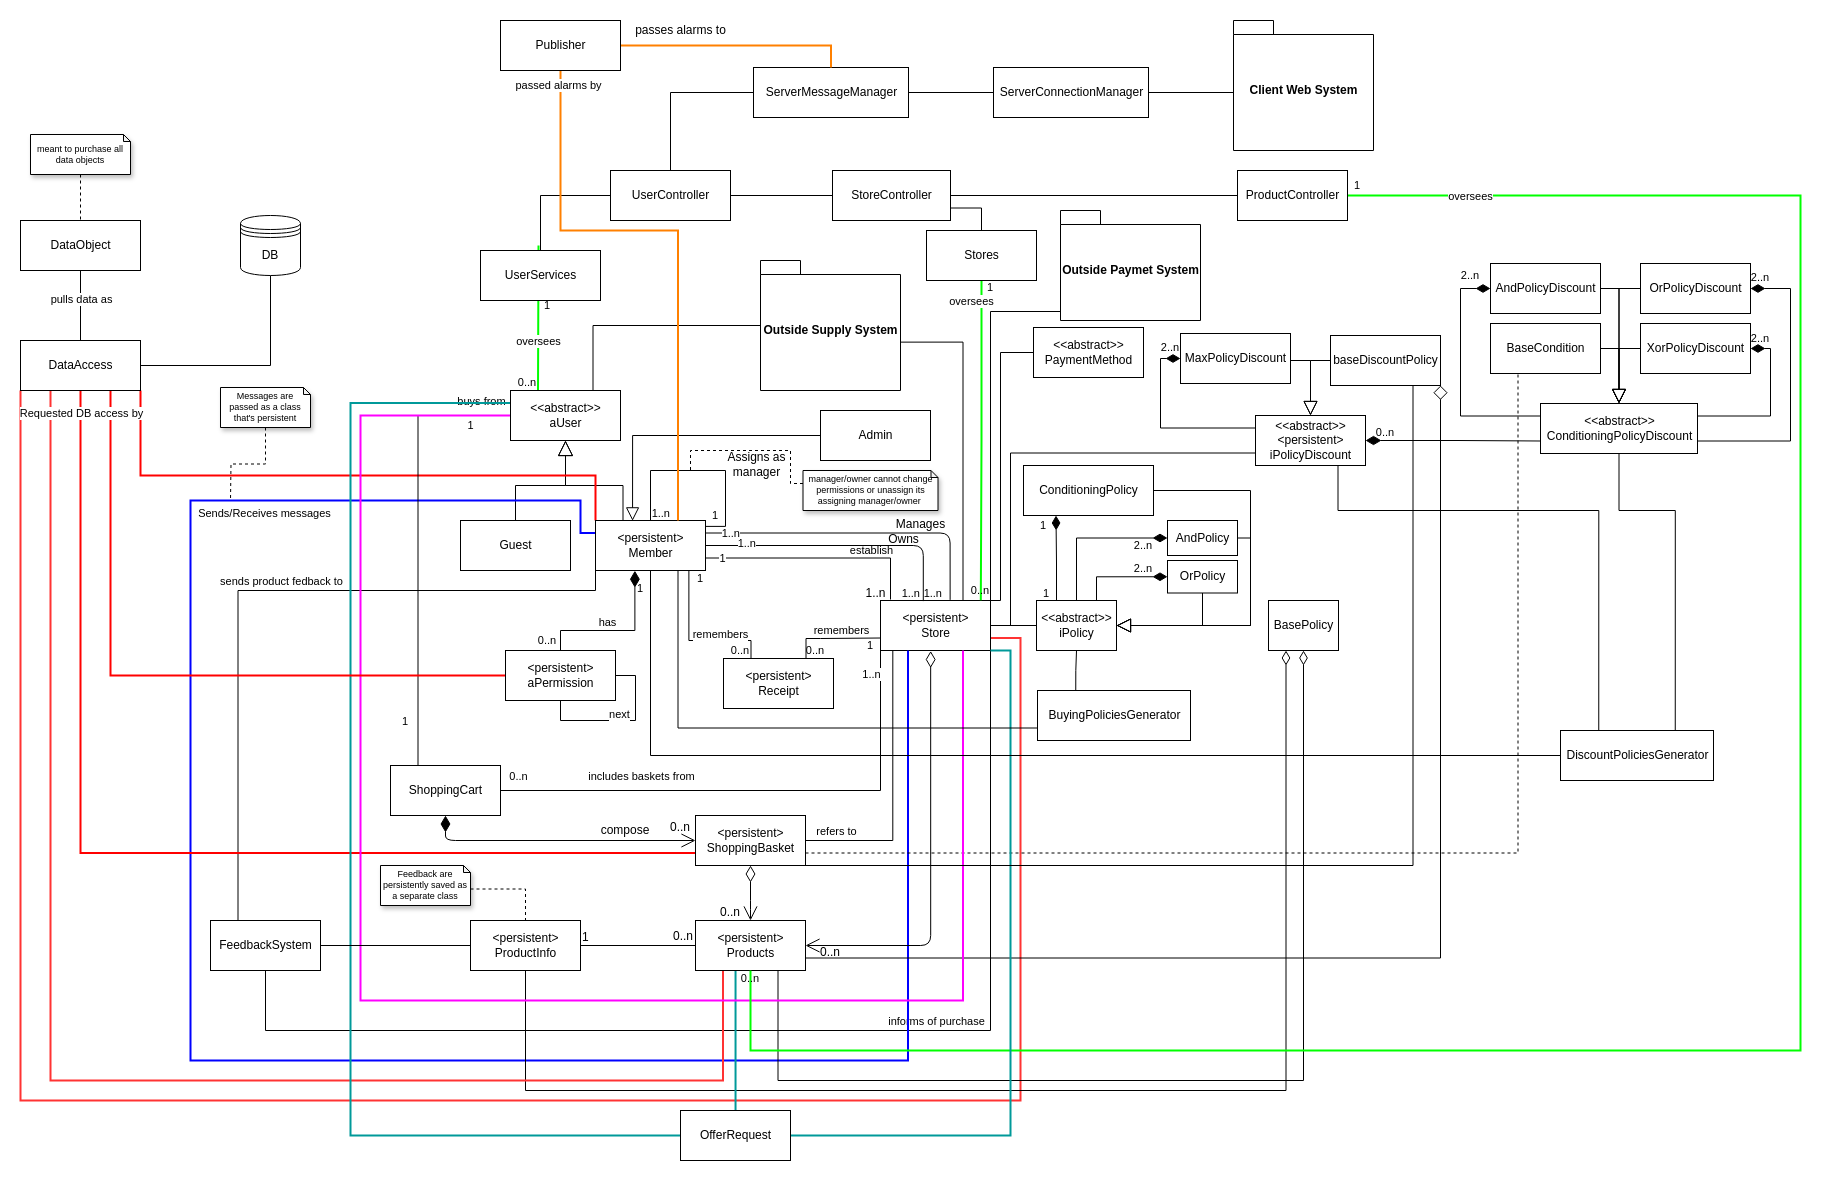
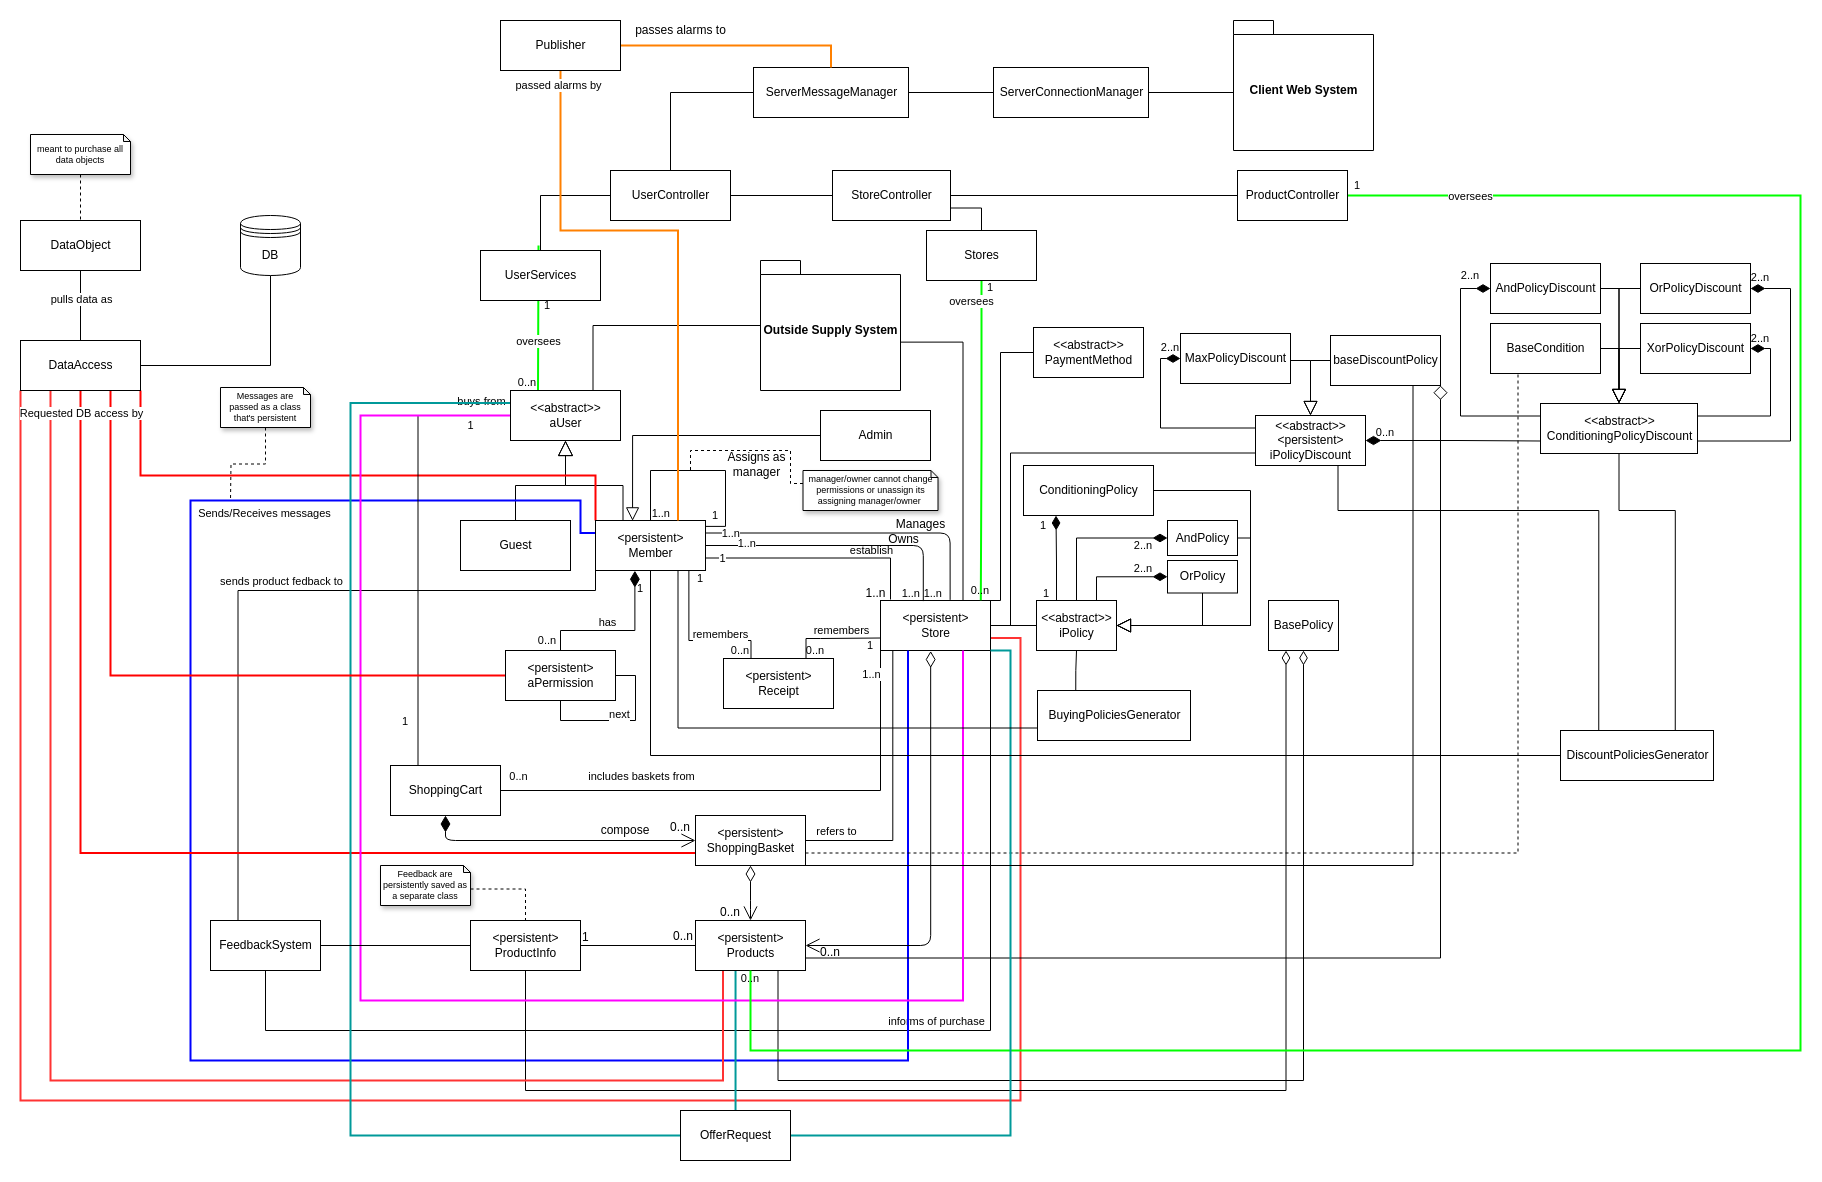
(1131, 266) -> none
(991, 420) -> none
